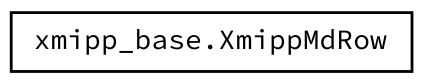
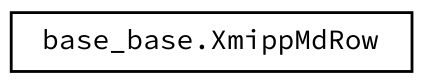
(212, 42) -> (212, 42)
